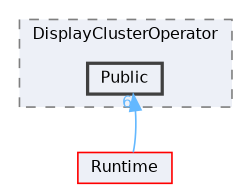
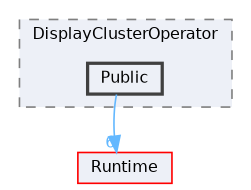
(136, 132) -> (114, 117)
